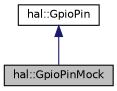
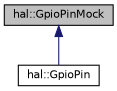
(59, 51) -> (59, 51)
